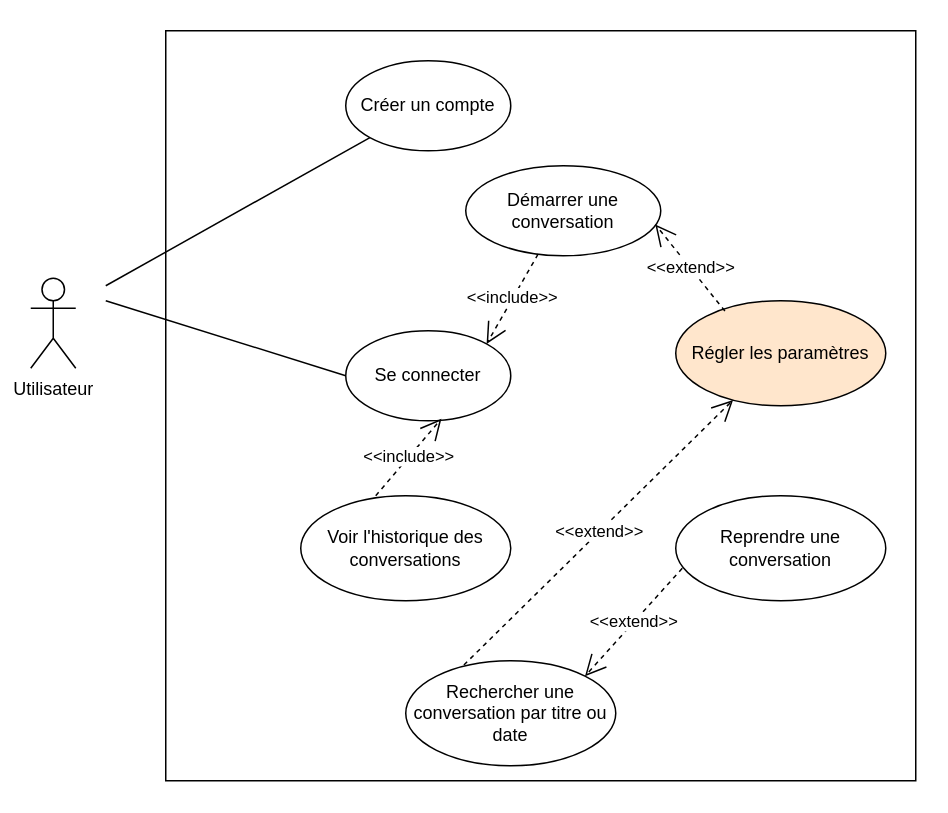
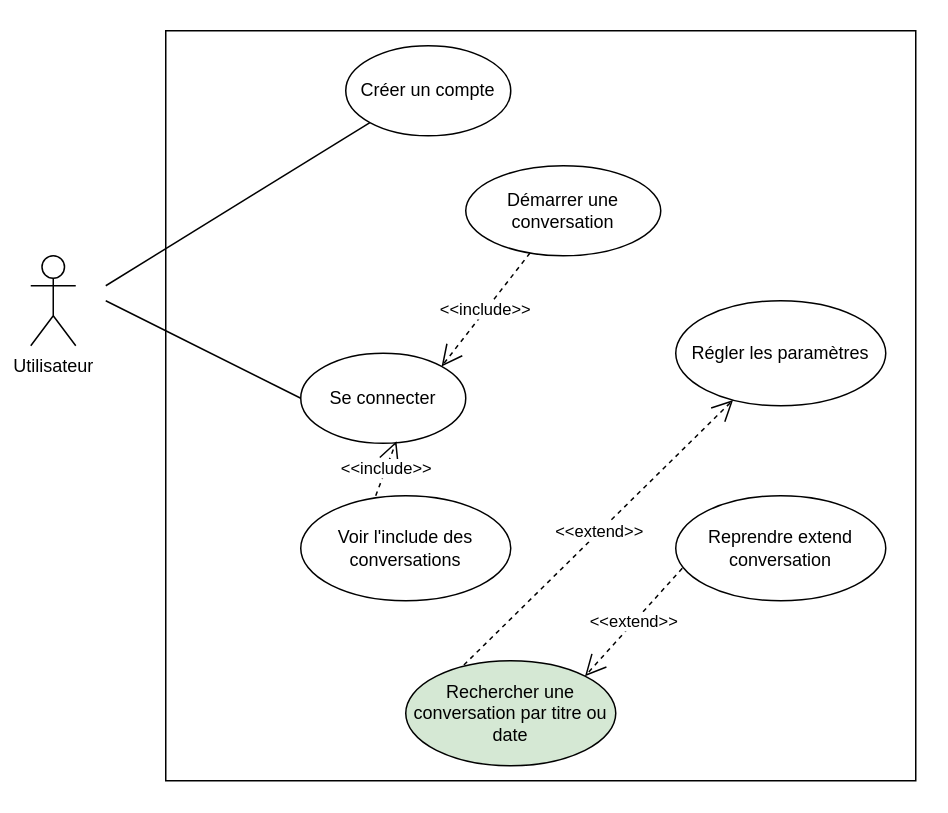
(428, 106) -> (428, 91)
(691, 269) -> none
(53, 323) -> (53, 301)
(781, 353) -> (781, 353)
(428, 376) -> (383, 398)
(406, 548) -> (406, 548)
(781, 548) -> (781, 548)
(511, 713) -> (511, 713)
